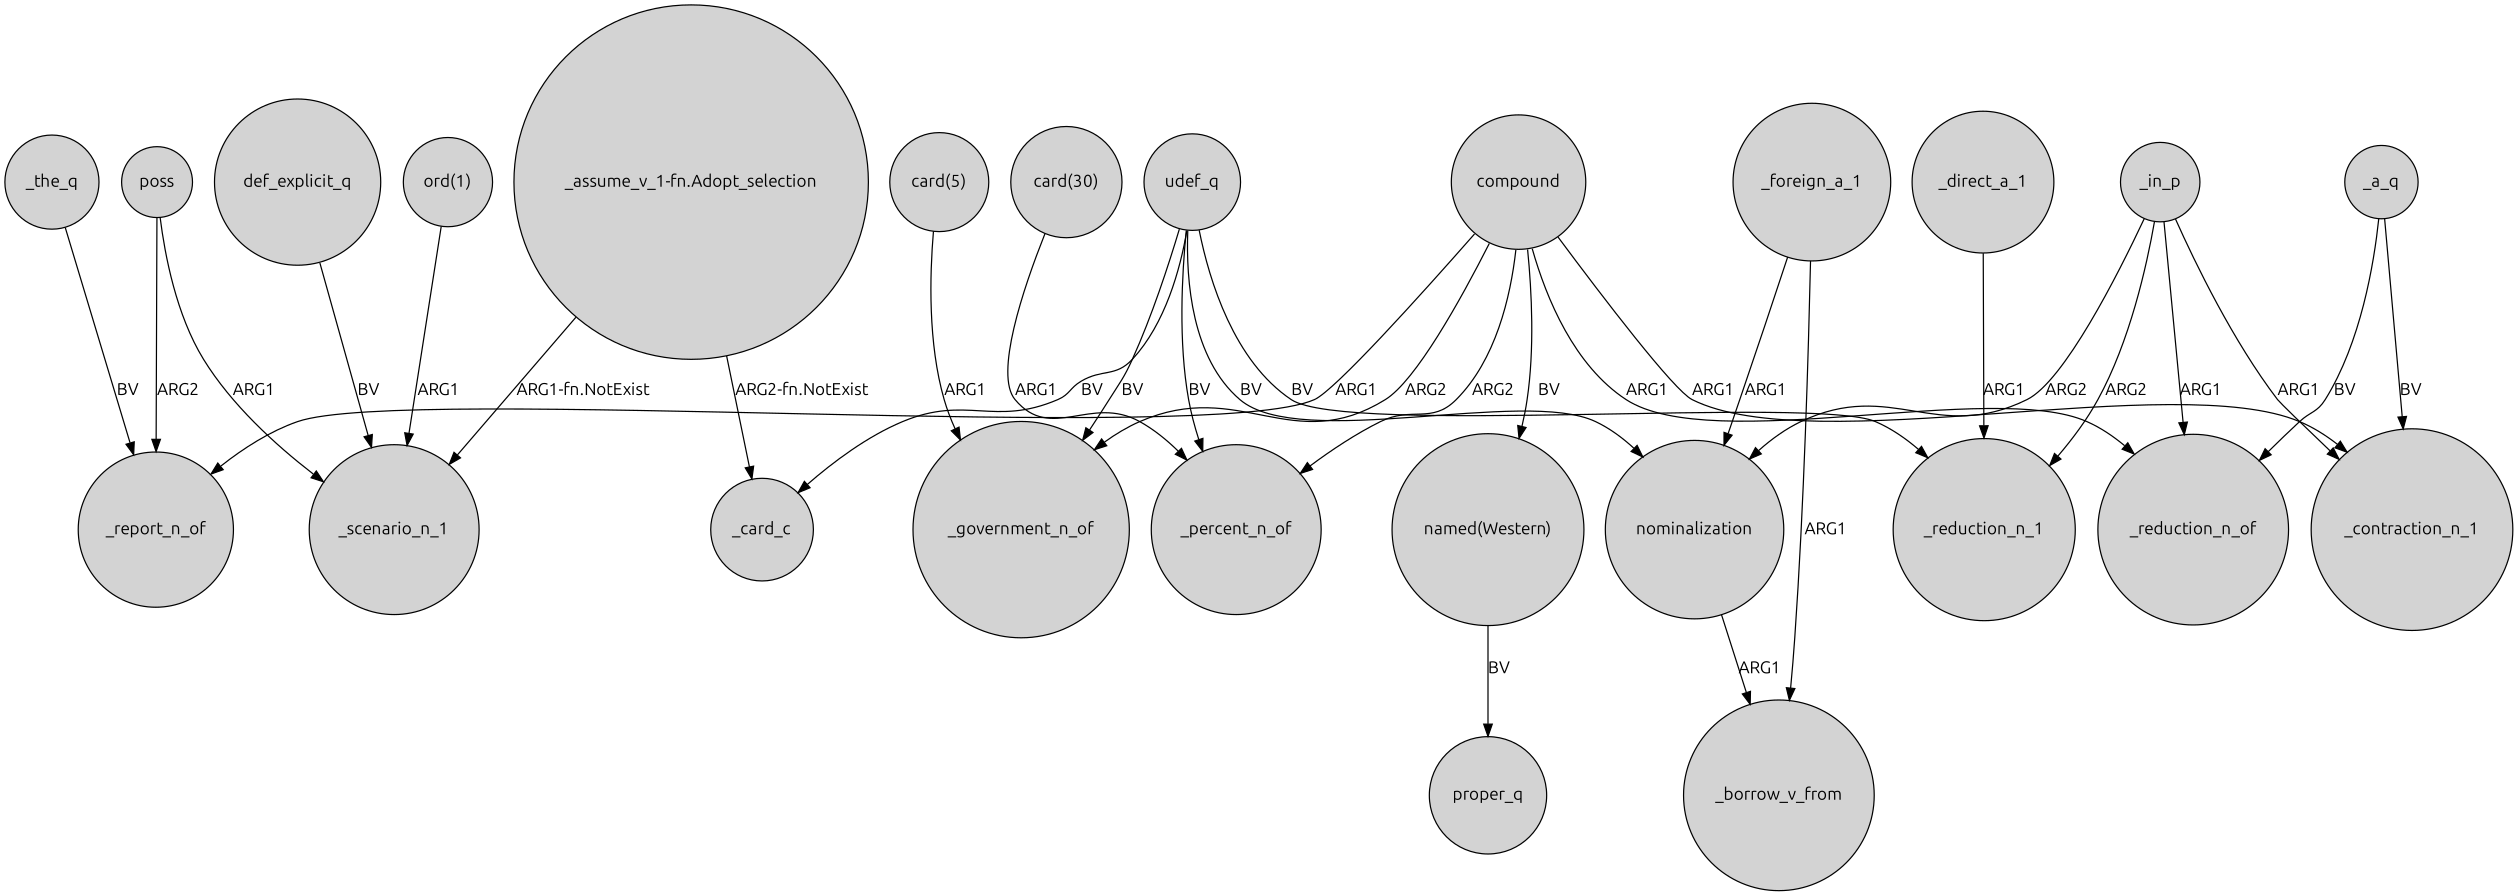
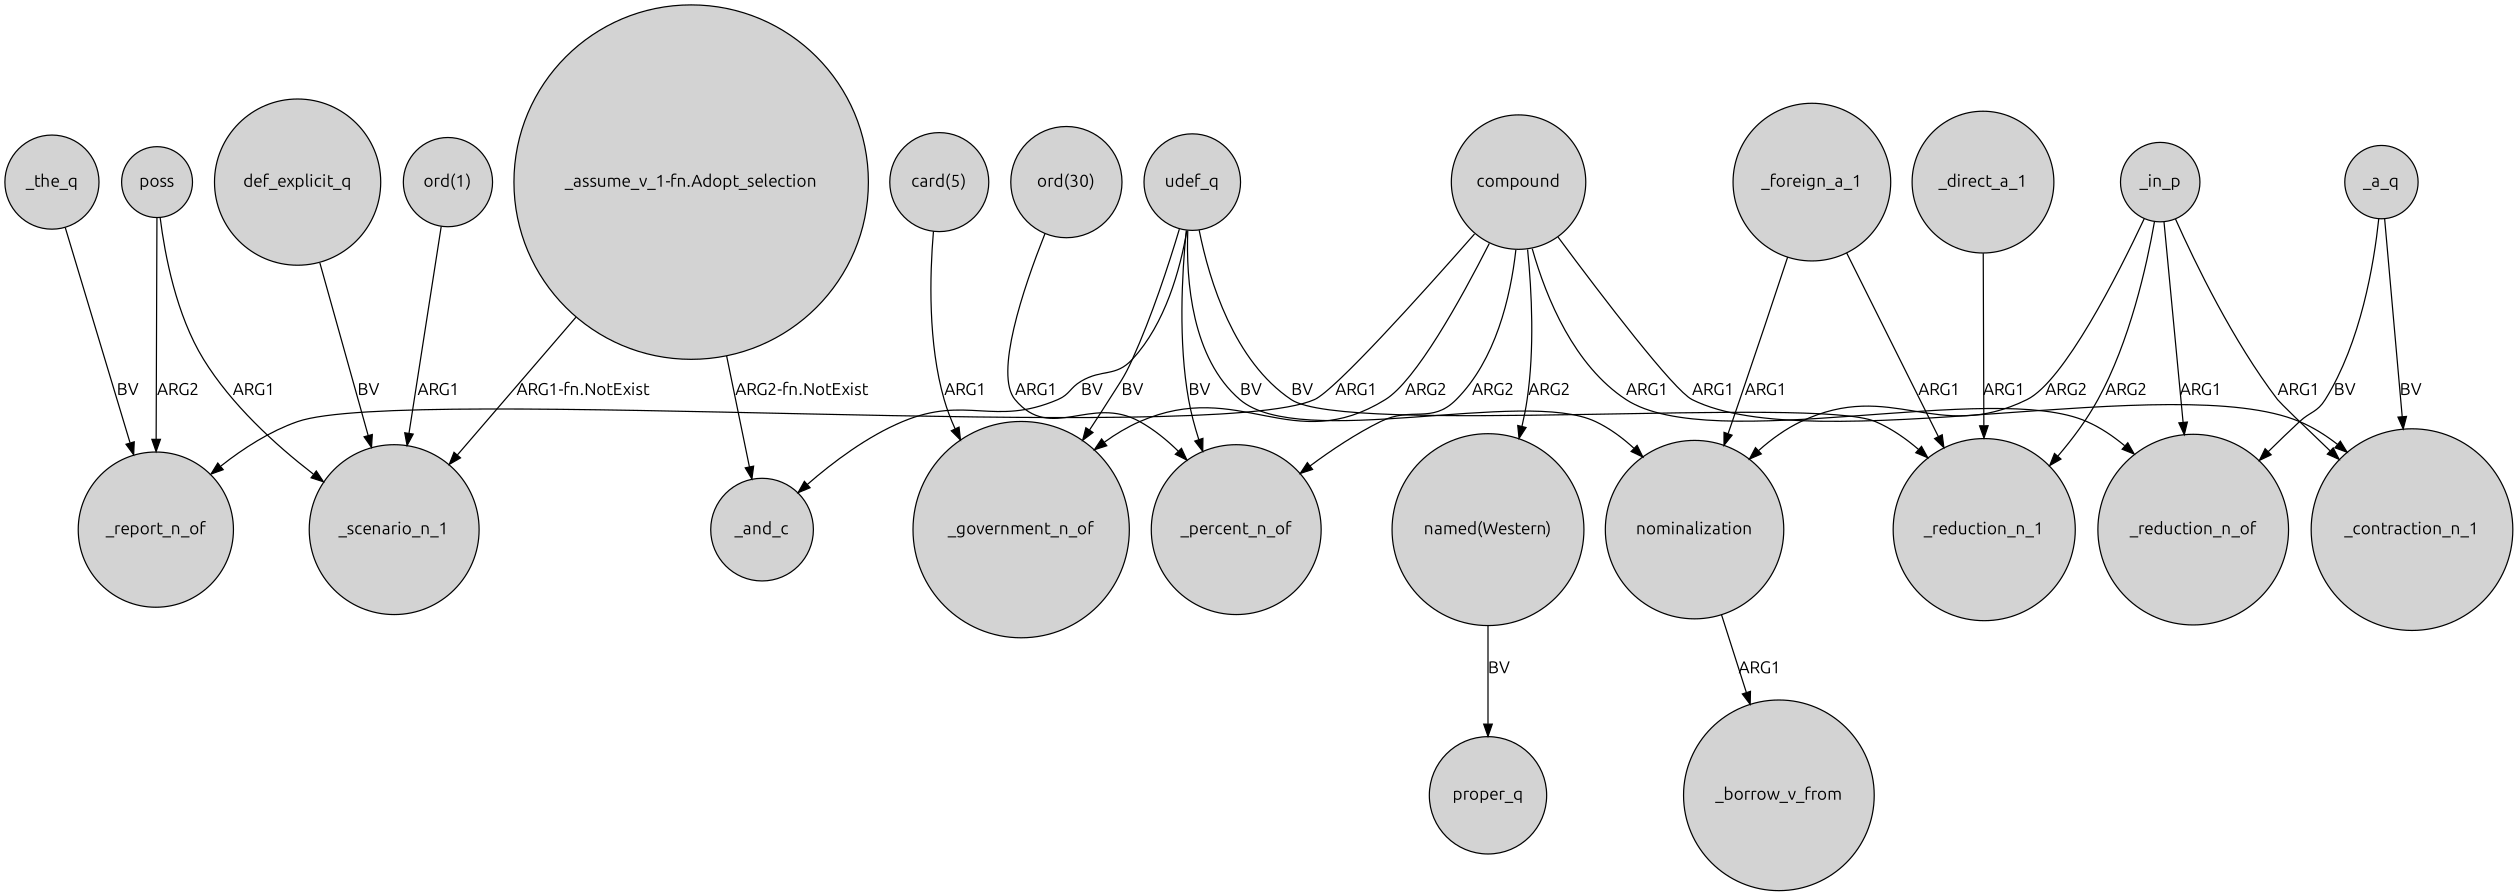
(1066, 182) -> (1066, 182)
(1550, 390) -> (1550, 390)
(1804, 475) -> (1893, 345)
(762, 530) -> (762, 530)
